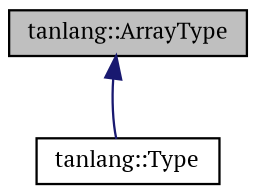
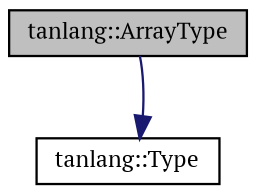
(113, 109) -> (143, 86)
